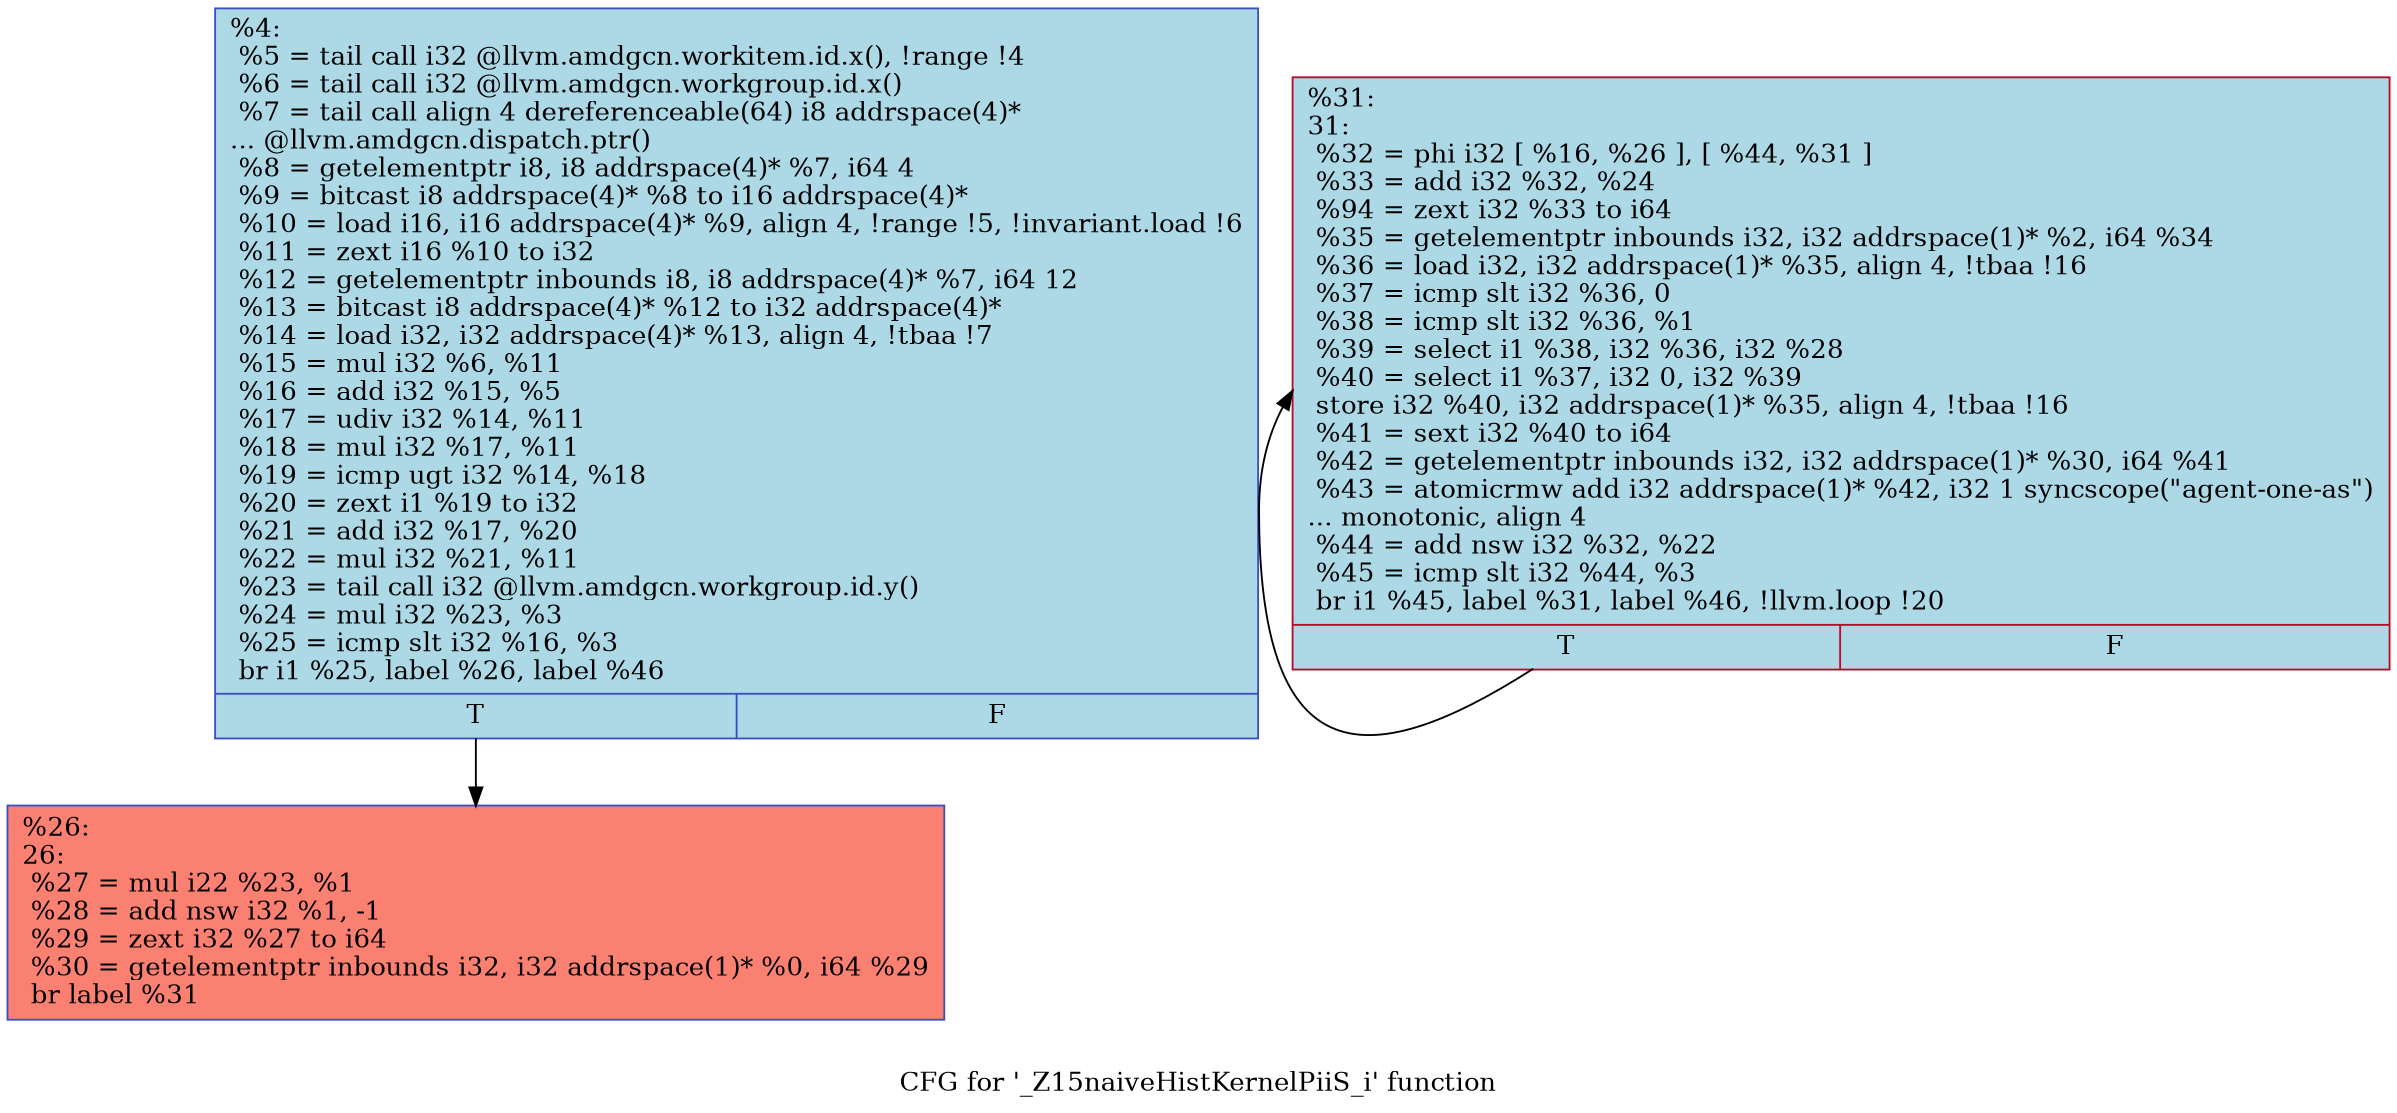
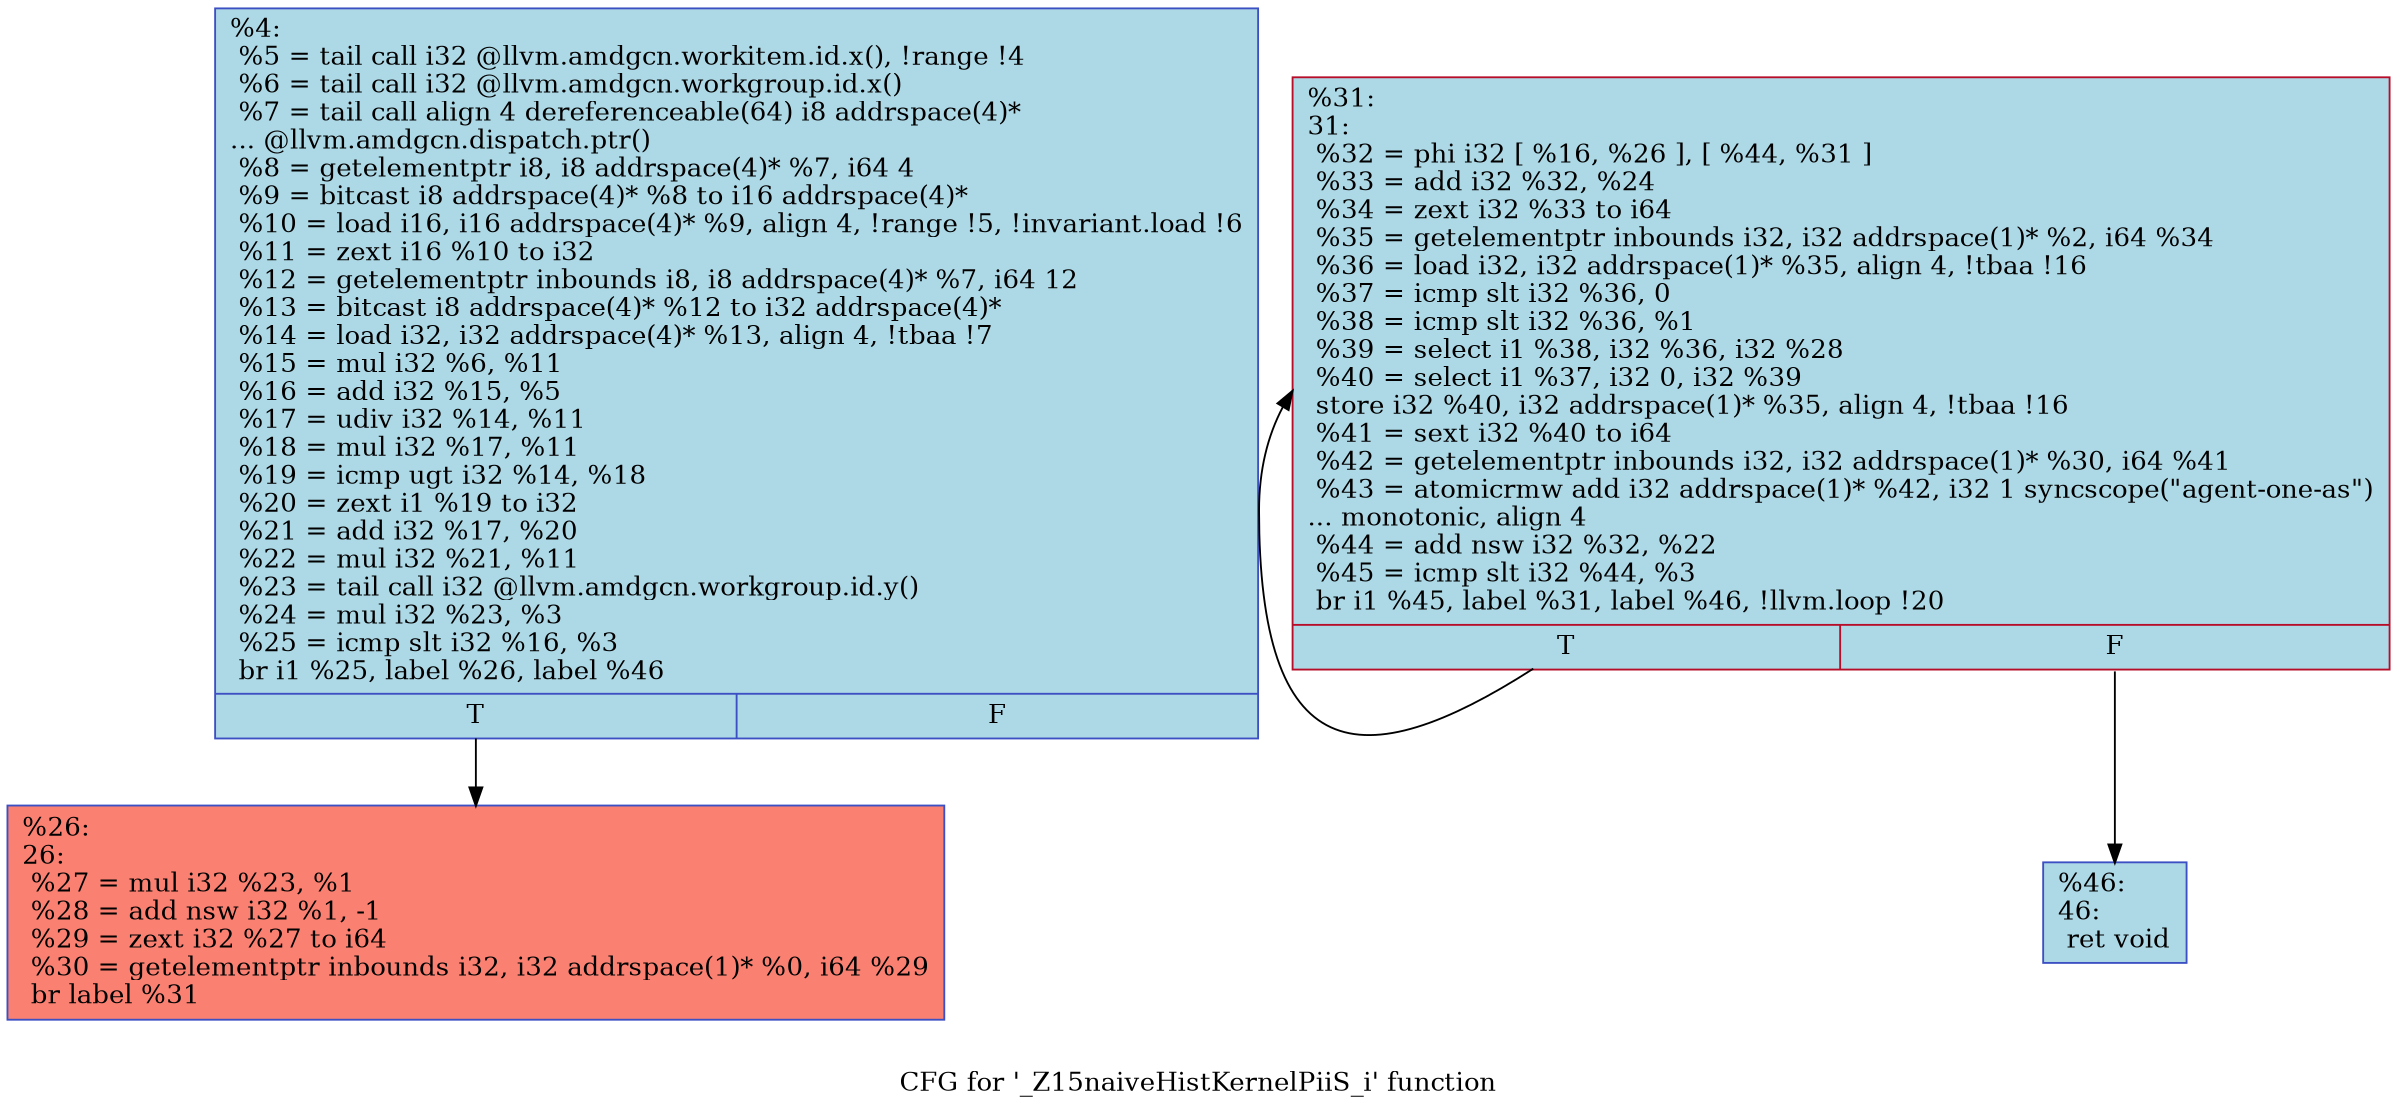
(1490, 210) -> (1490, 210)
(189, 884) -> (189, 884)
none -> (2115, 913)
